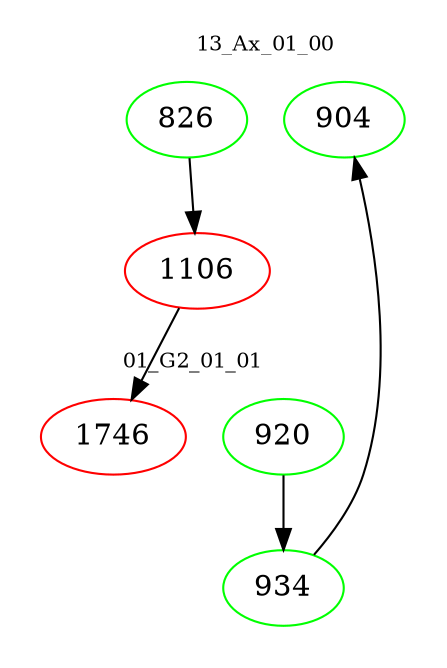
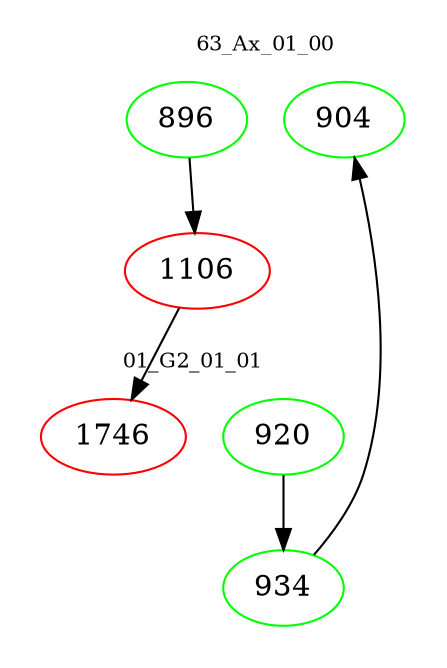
(266, 45) -> (266, 45)
(187, 120) -> (187, 120)
